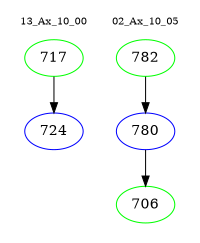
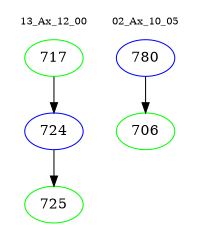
(54, 22) -> (54, 22)
(146, 58) -> none
none -> (54, 205)
